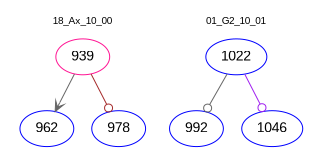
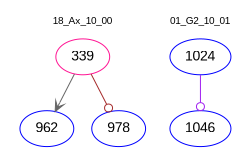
(83, 57) -> (83, 57)
(236, 57) -> (200, 57)
(196, 129) -> none
